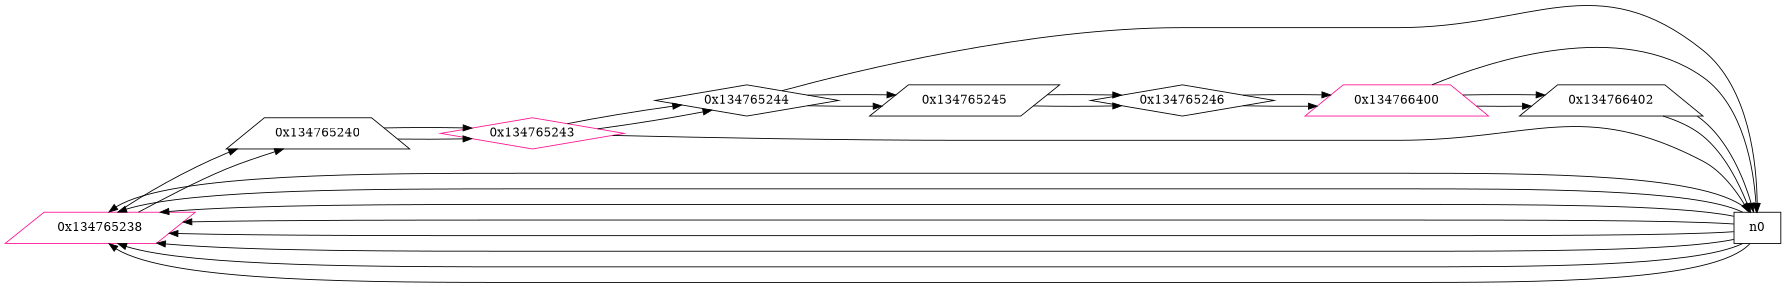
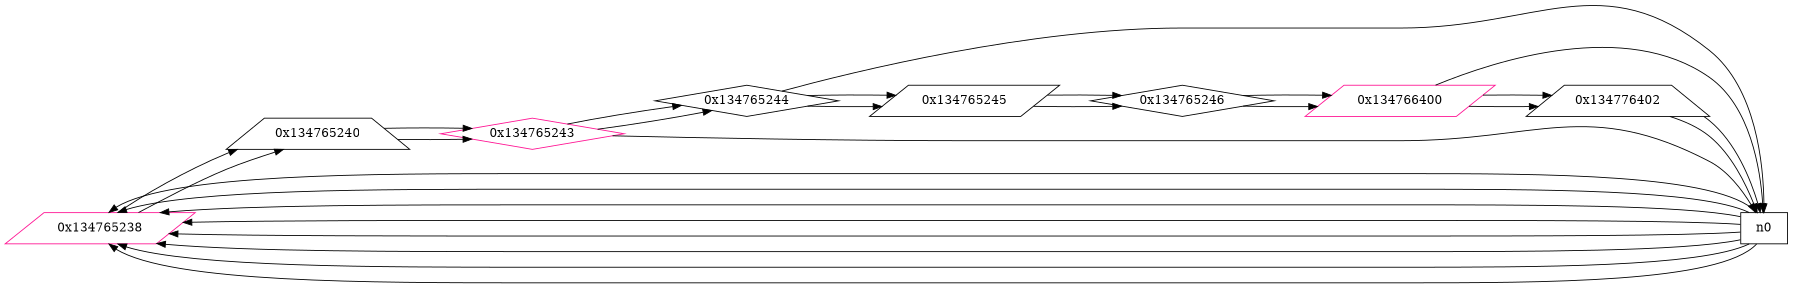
(1397, 100) -> (1400, 101)
(1611, 100) -> (1618, 101)
